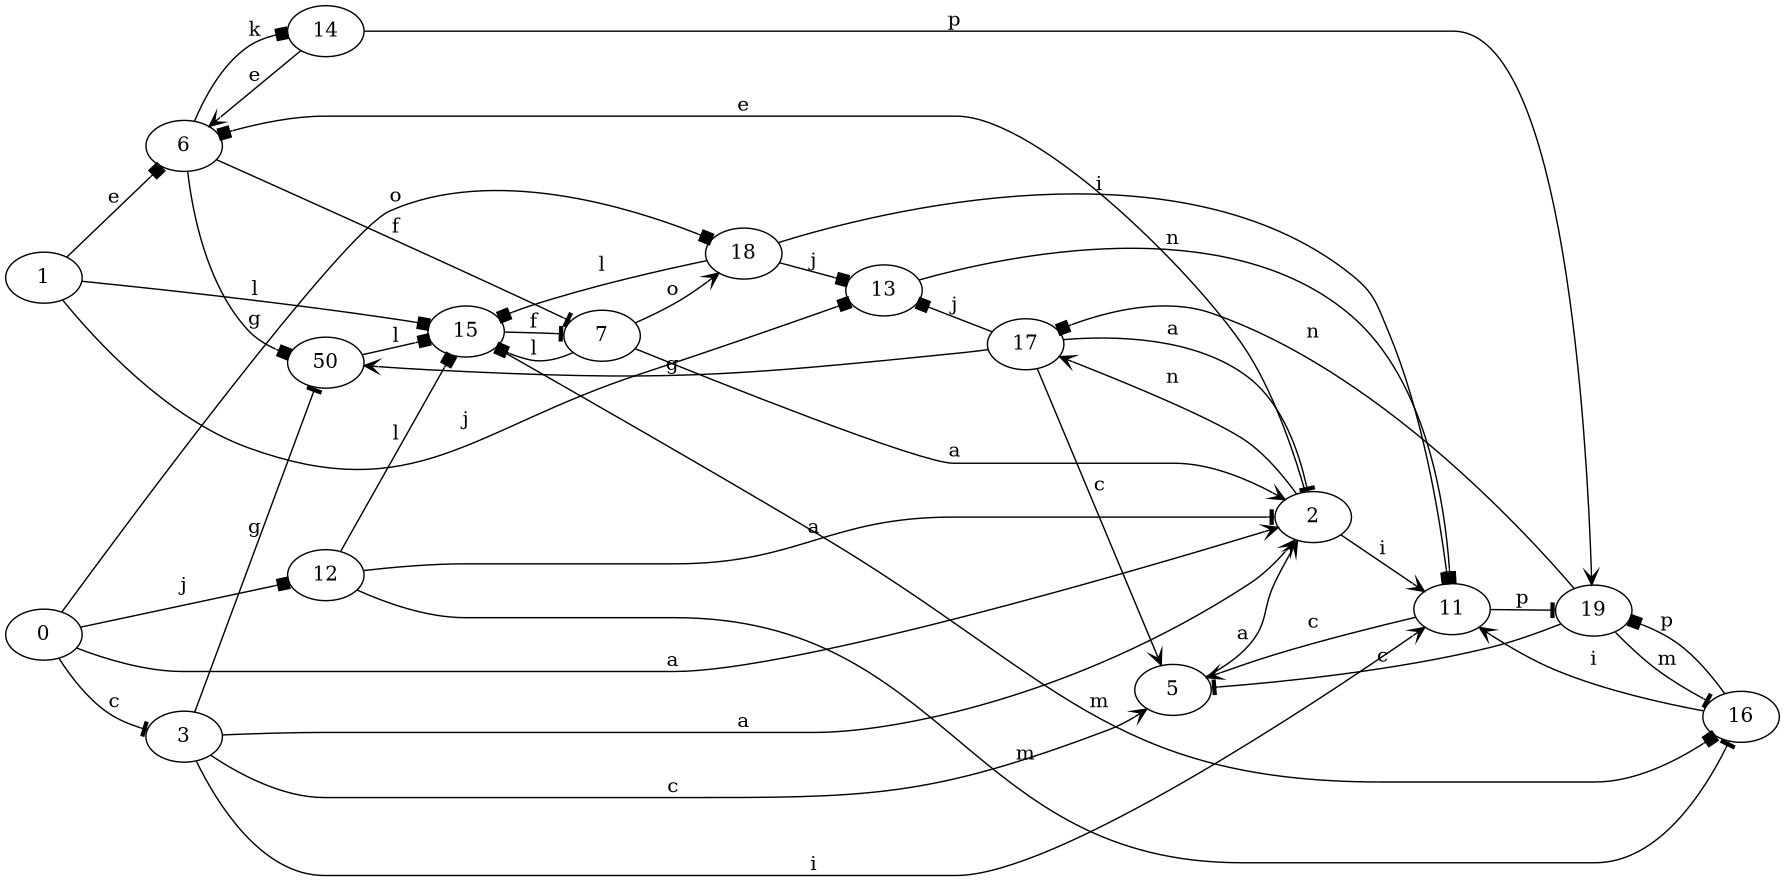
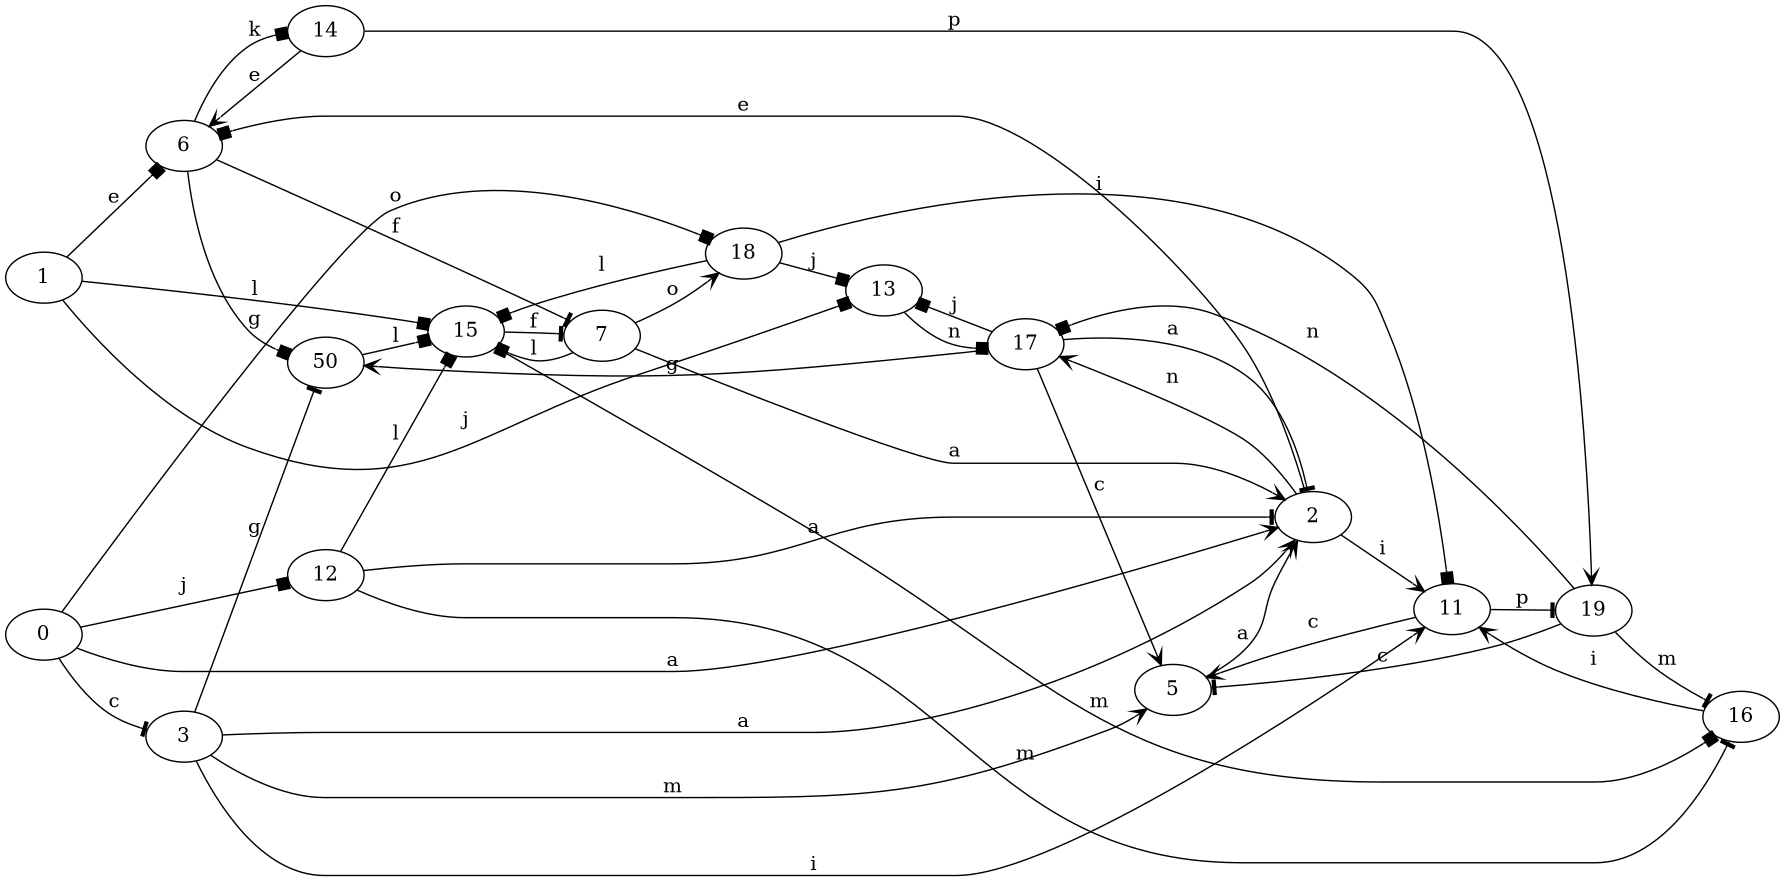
(1277, 274) -> (936, 337)
(1689, 653) -> none
(673, 787) -> (673, 787)
